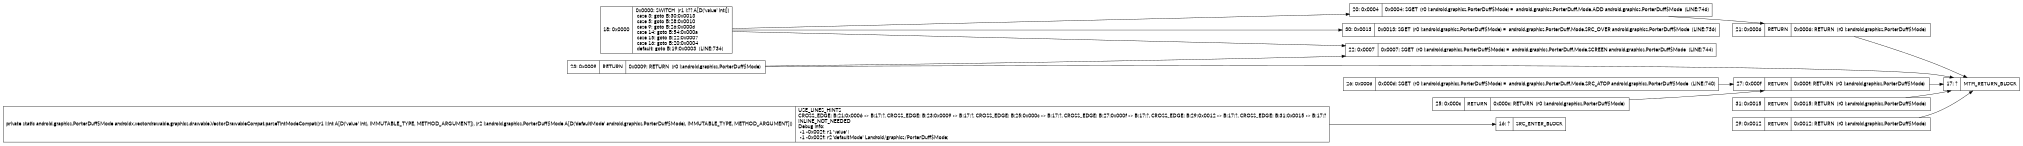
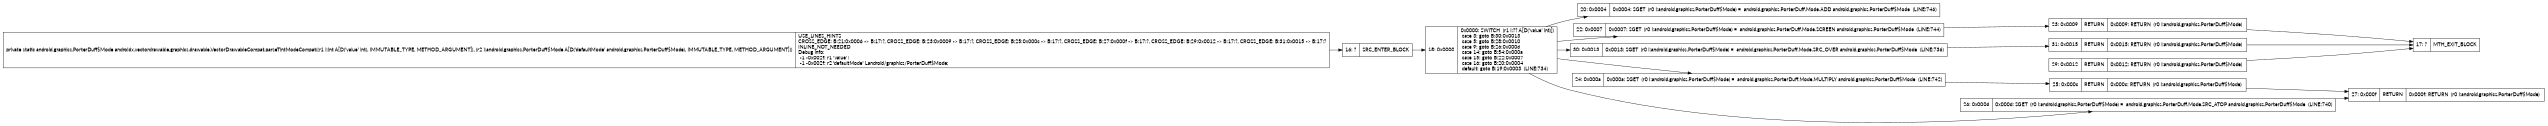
(1831, 30) -> none
none -> (1996, 47)
none -> (1417, 50)
(1054, 62) -> (1995, 27)
none -> (1759, 80)
(1935, 84) -> none
(1990, 84) -> (2455, 45)
none -> (1806, 121)
